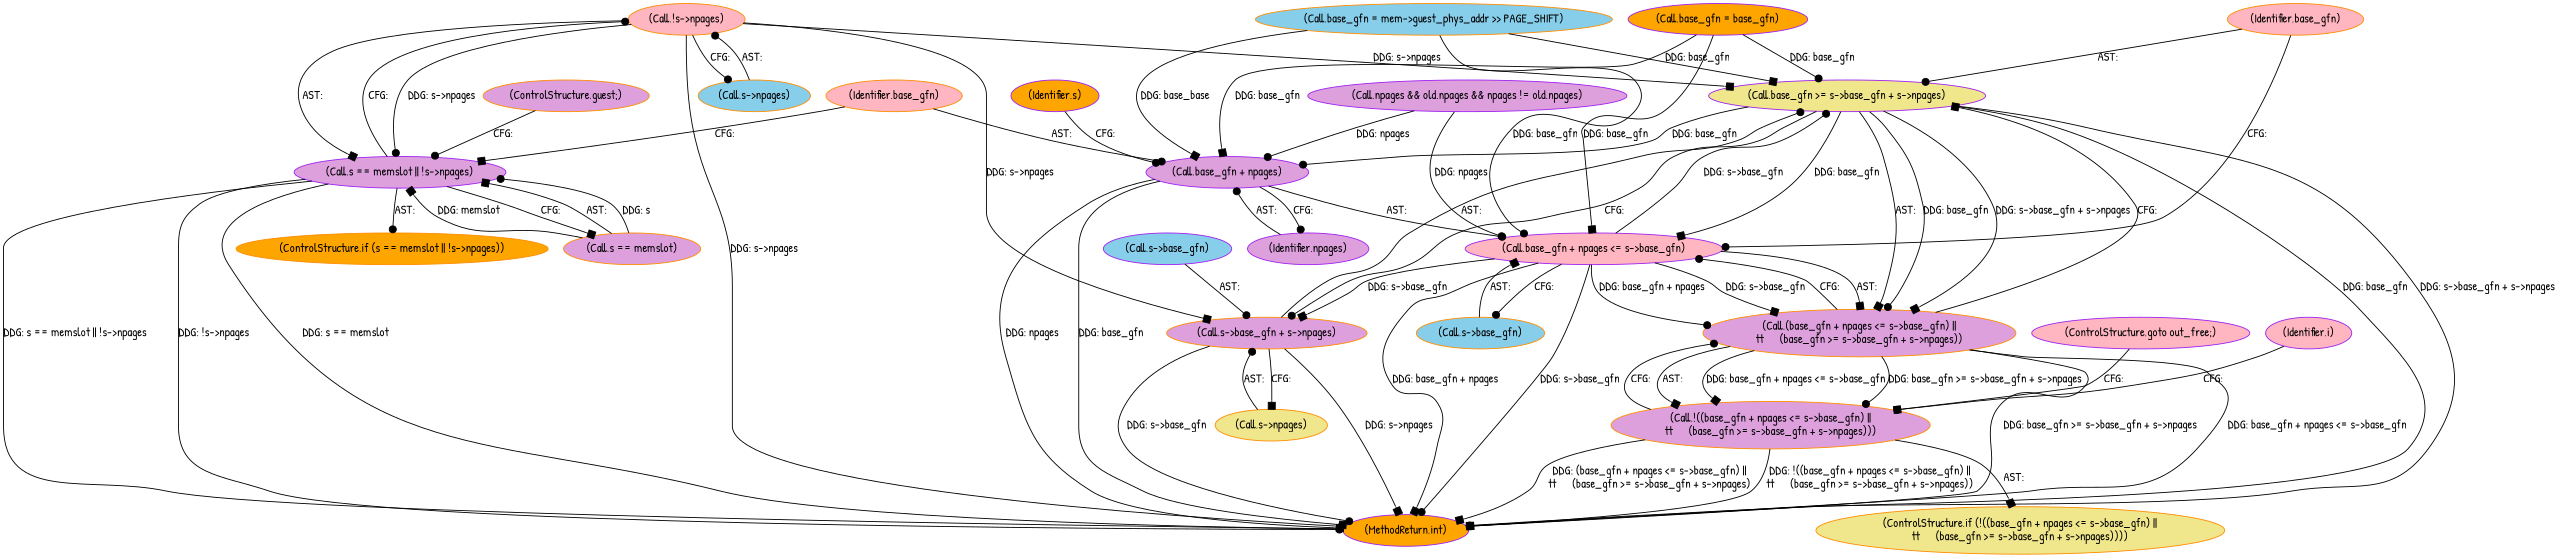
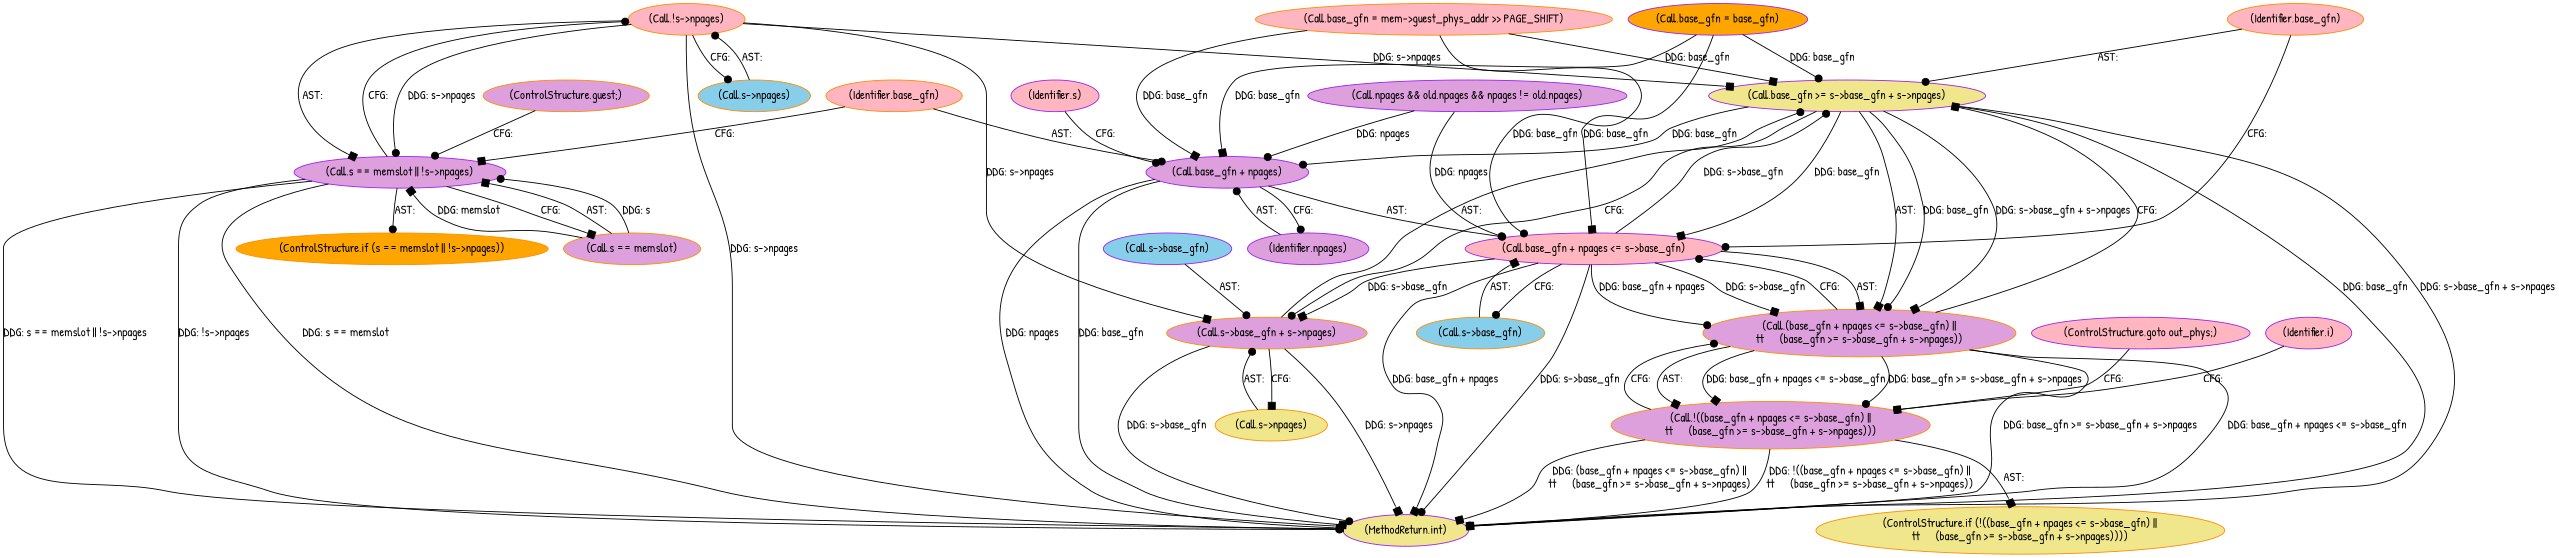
(1434, 19) -> (1434, 19)
(1055, 96) -> (1055, 96)
(1175, 96) -> (1175, 96)
(2141, 333) -> (2141, 333)
(1406, 530) -> (1406, 530)
